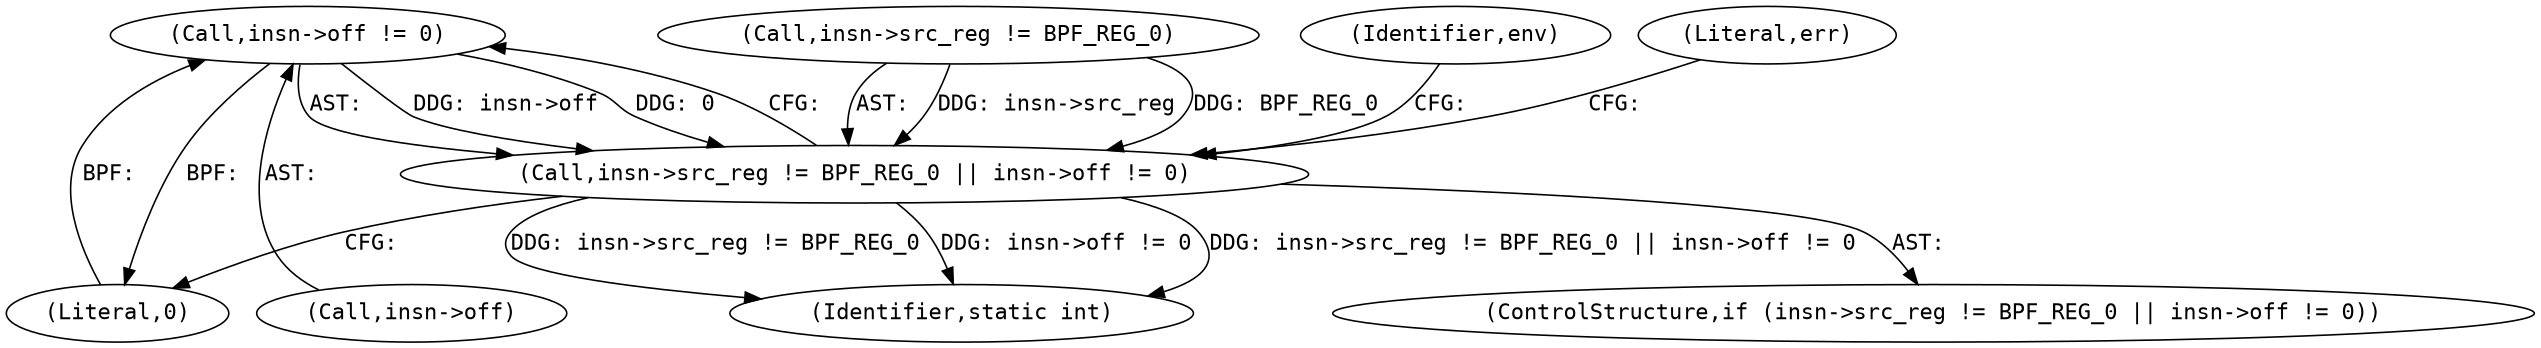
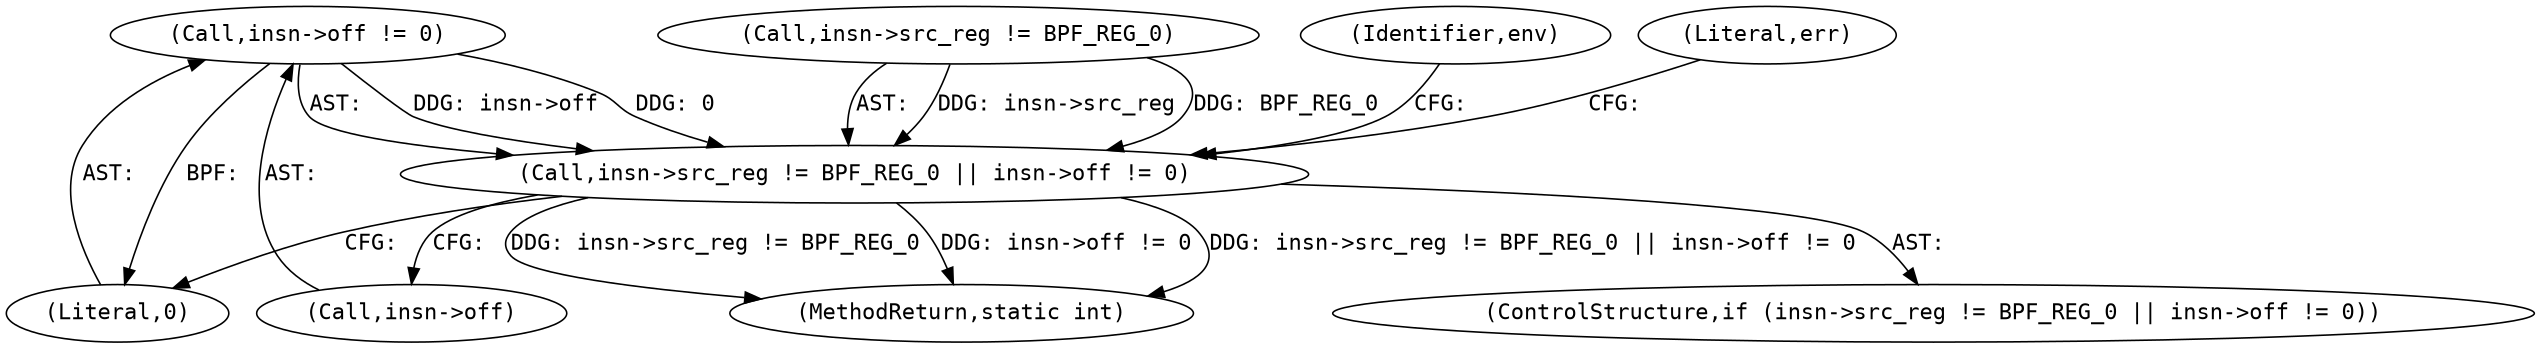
(667, 78) -> (446, 223)
(116, 174) -> (116, 174)
(962, 313) -> (962, 313)
